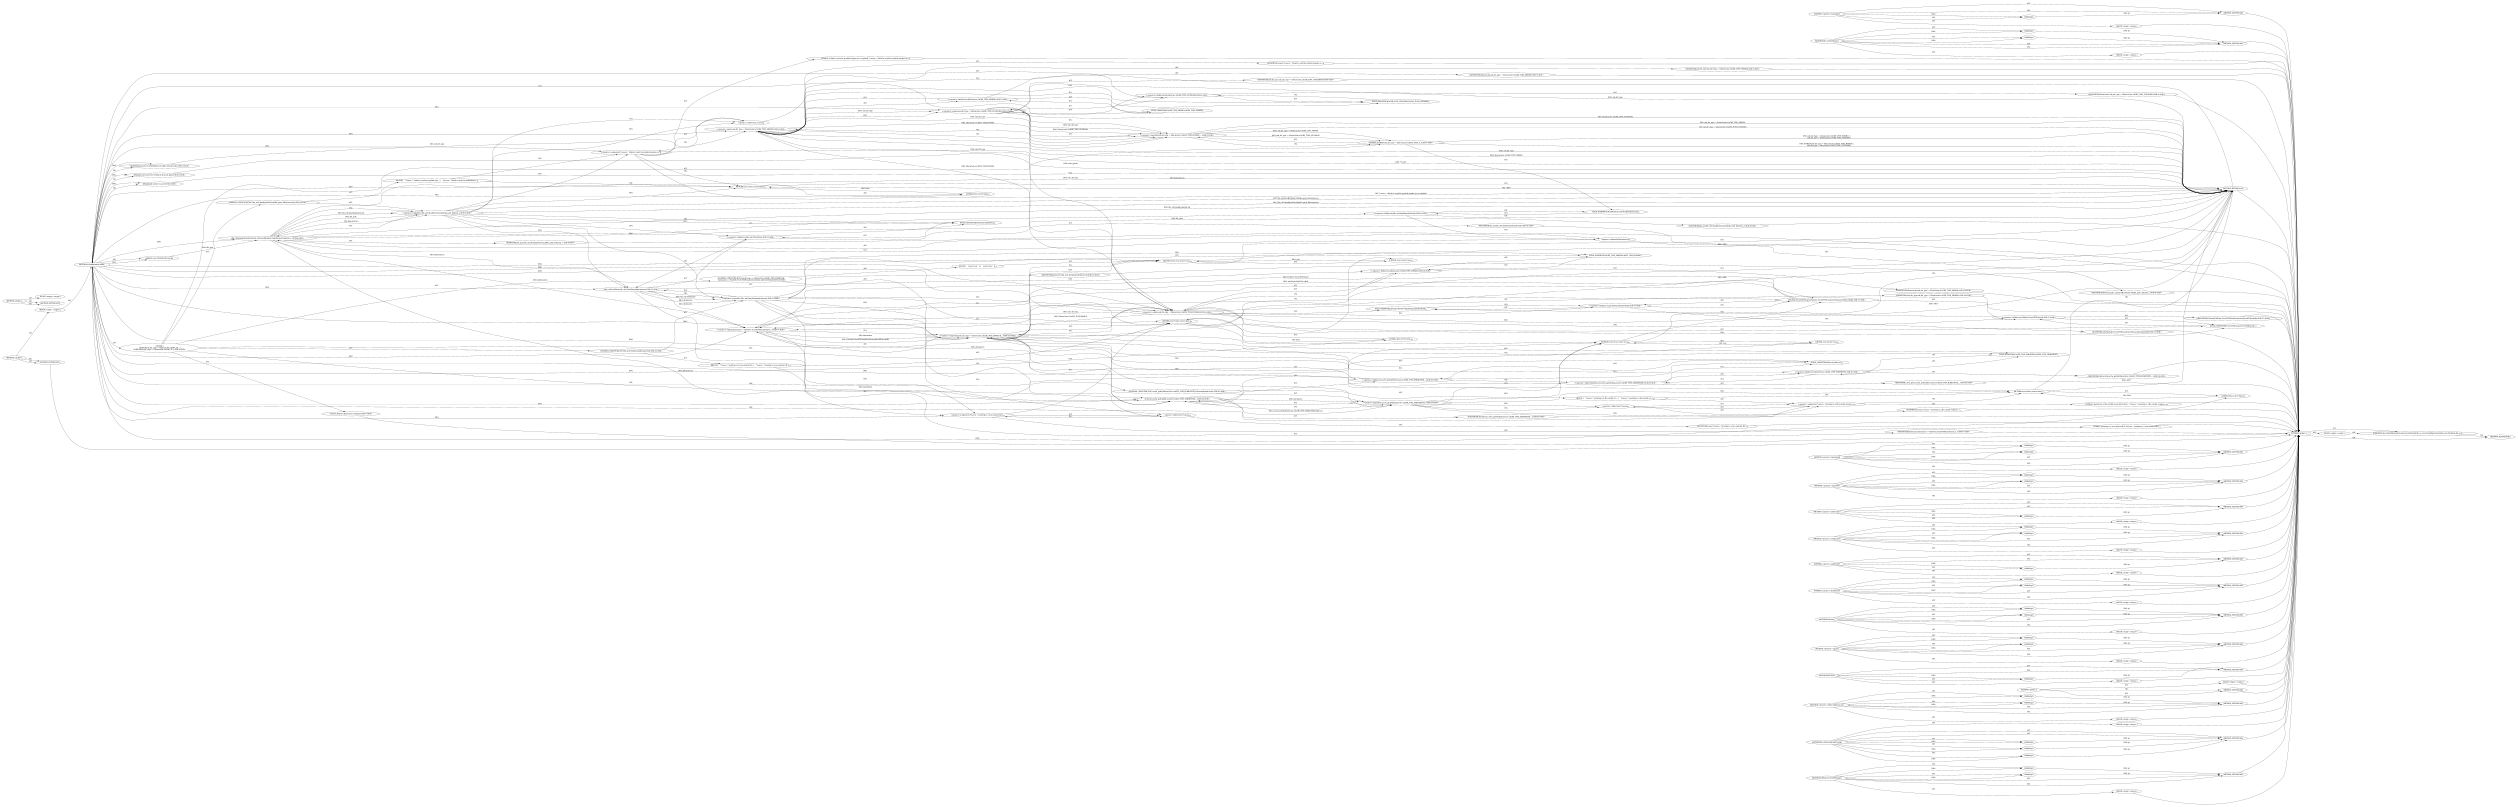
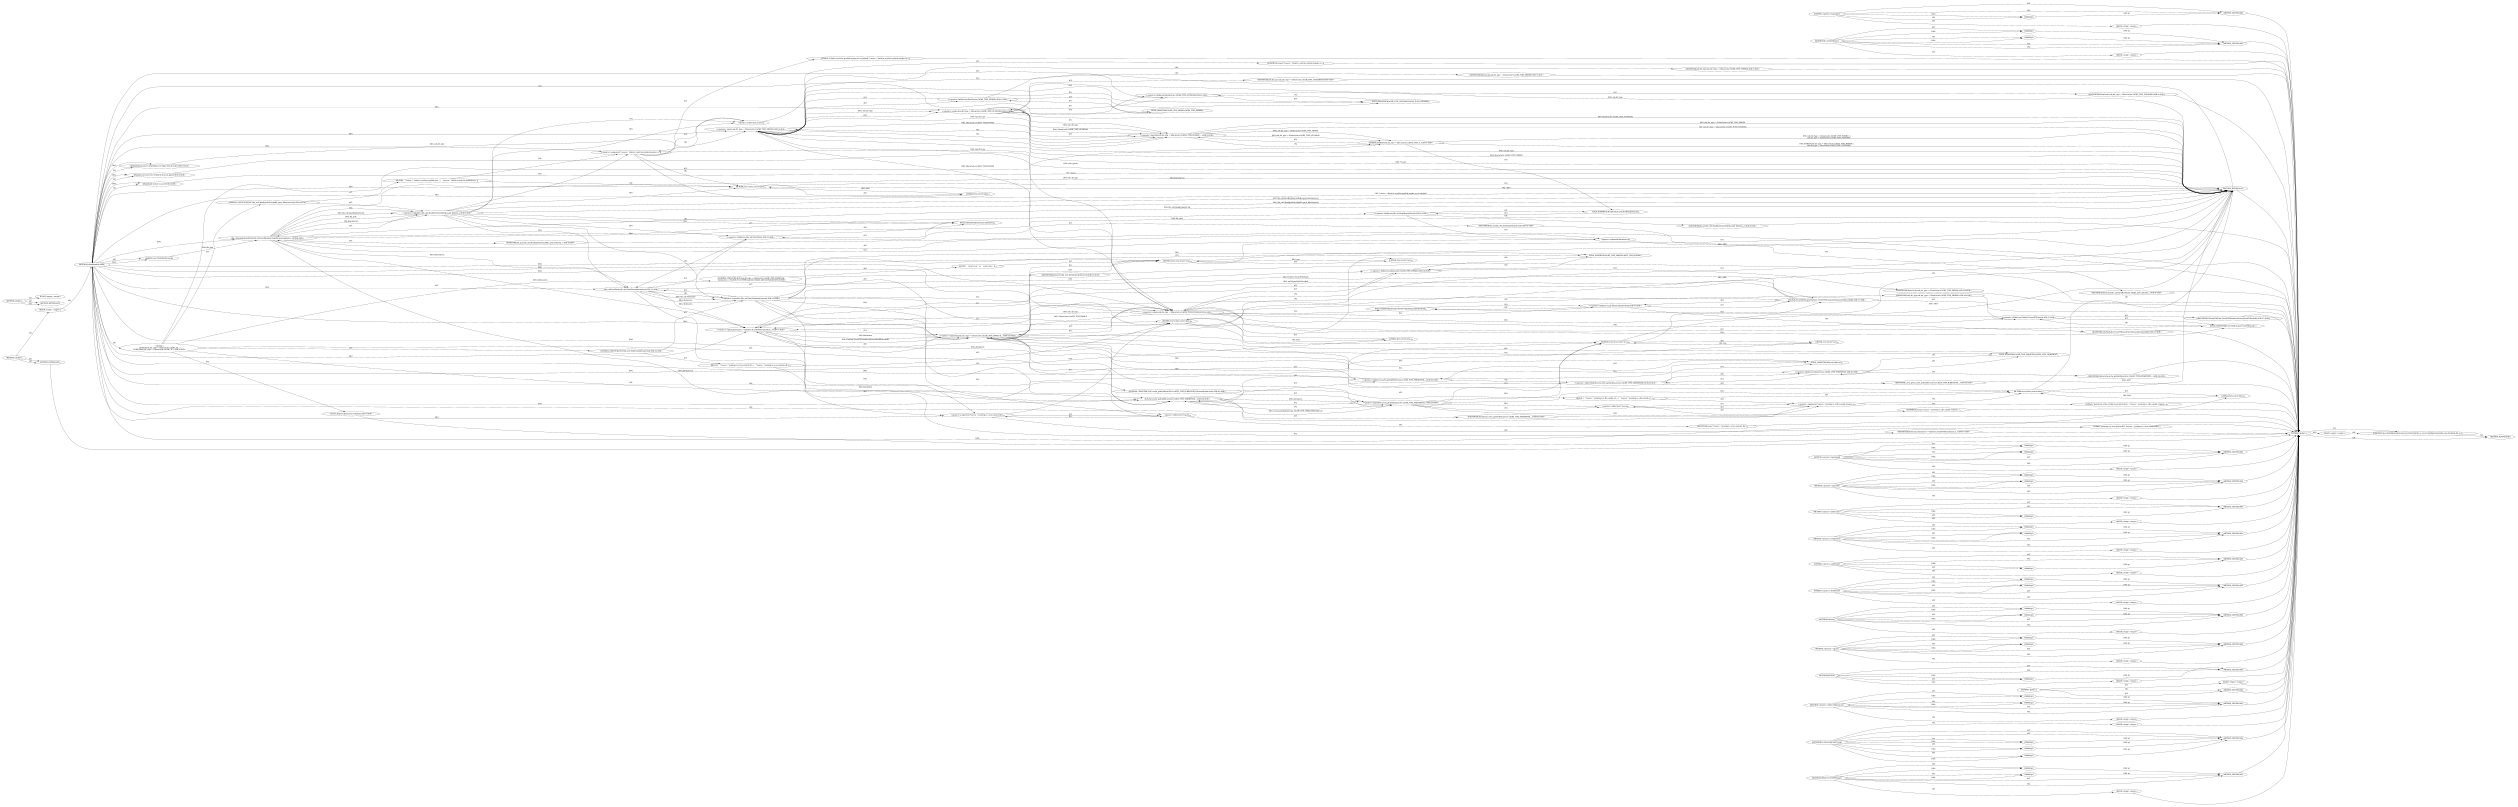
(1071, 173) -> (1071, 173)
